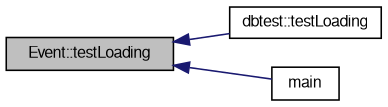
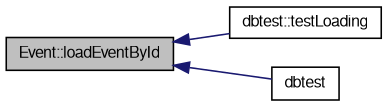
(90, 54) -> (90, 54)
(305, 84) -> (305, 84)
